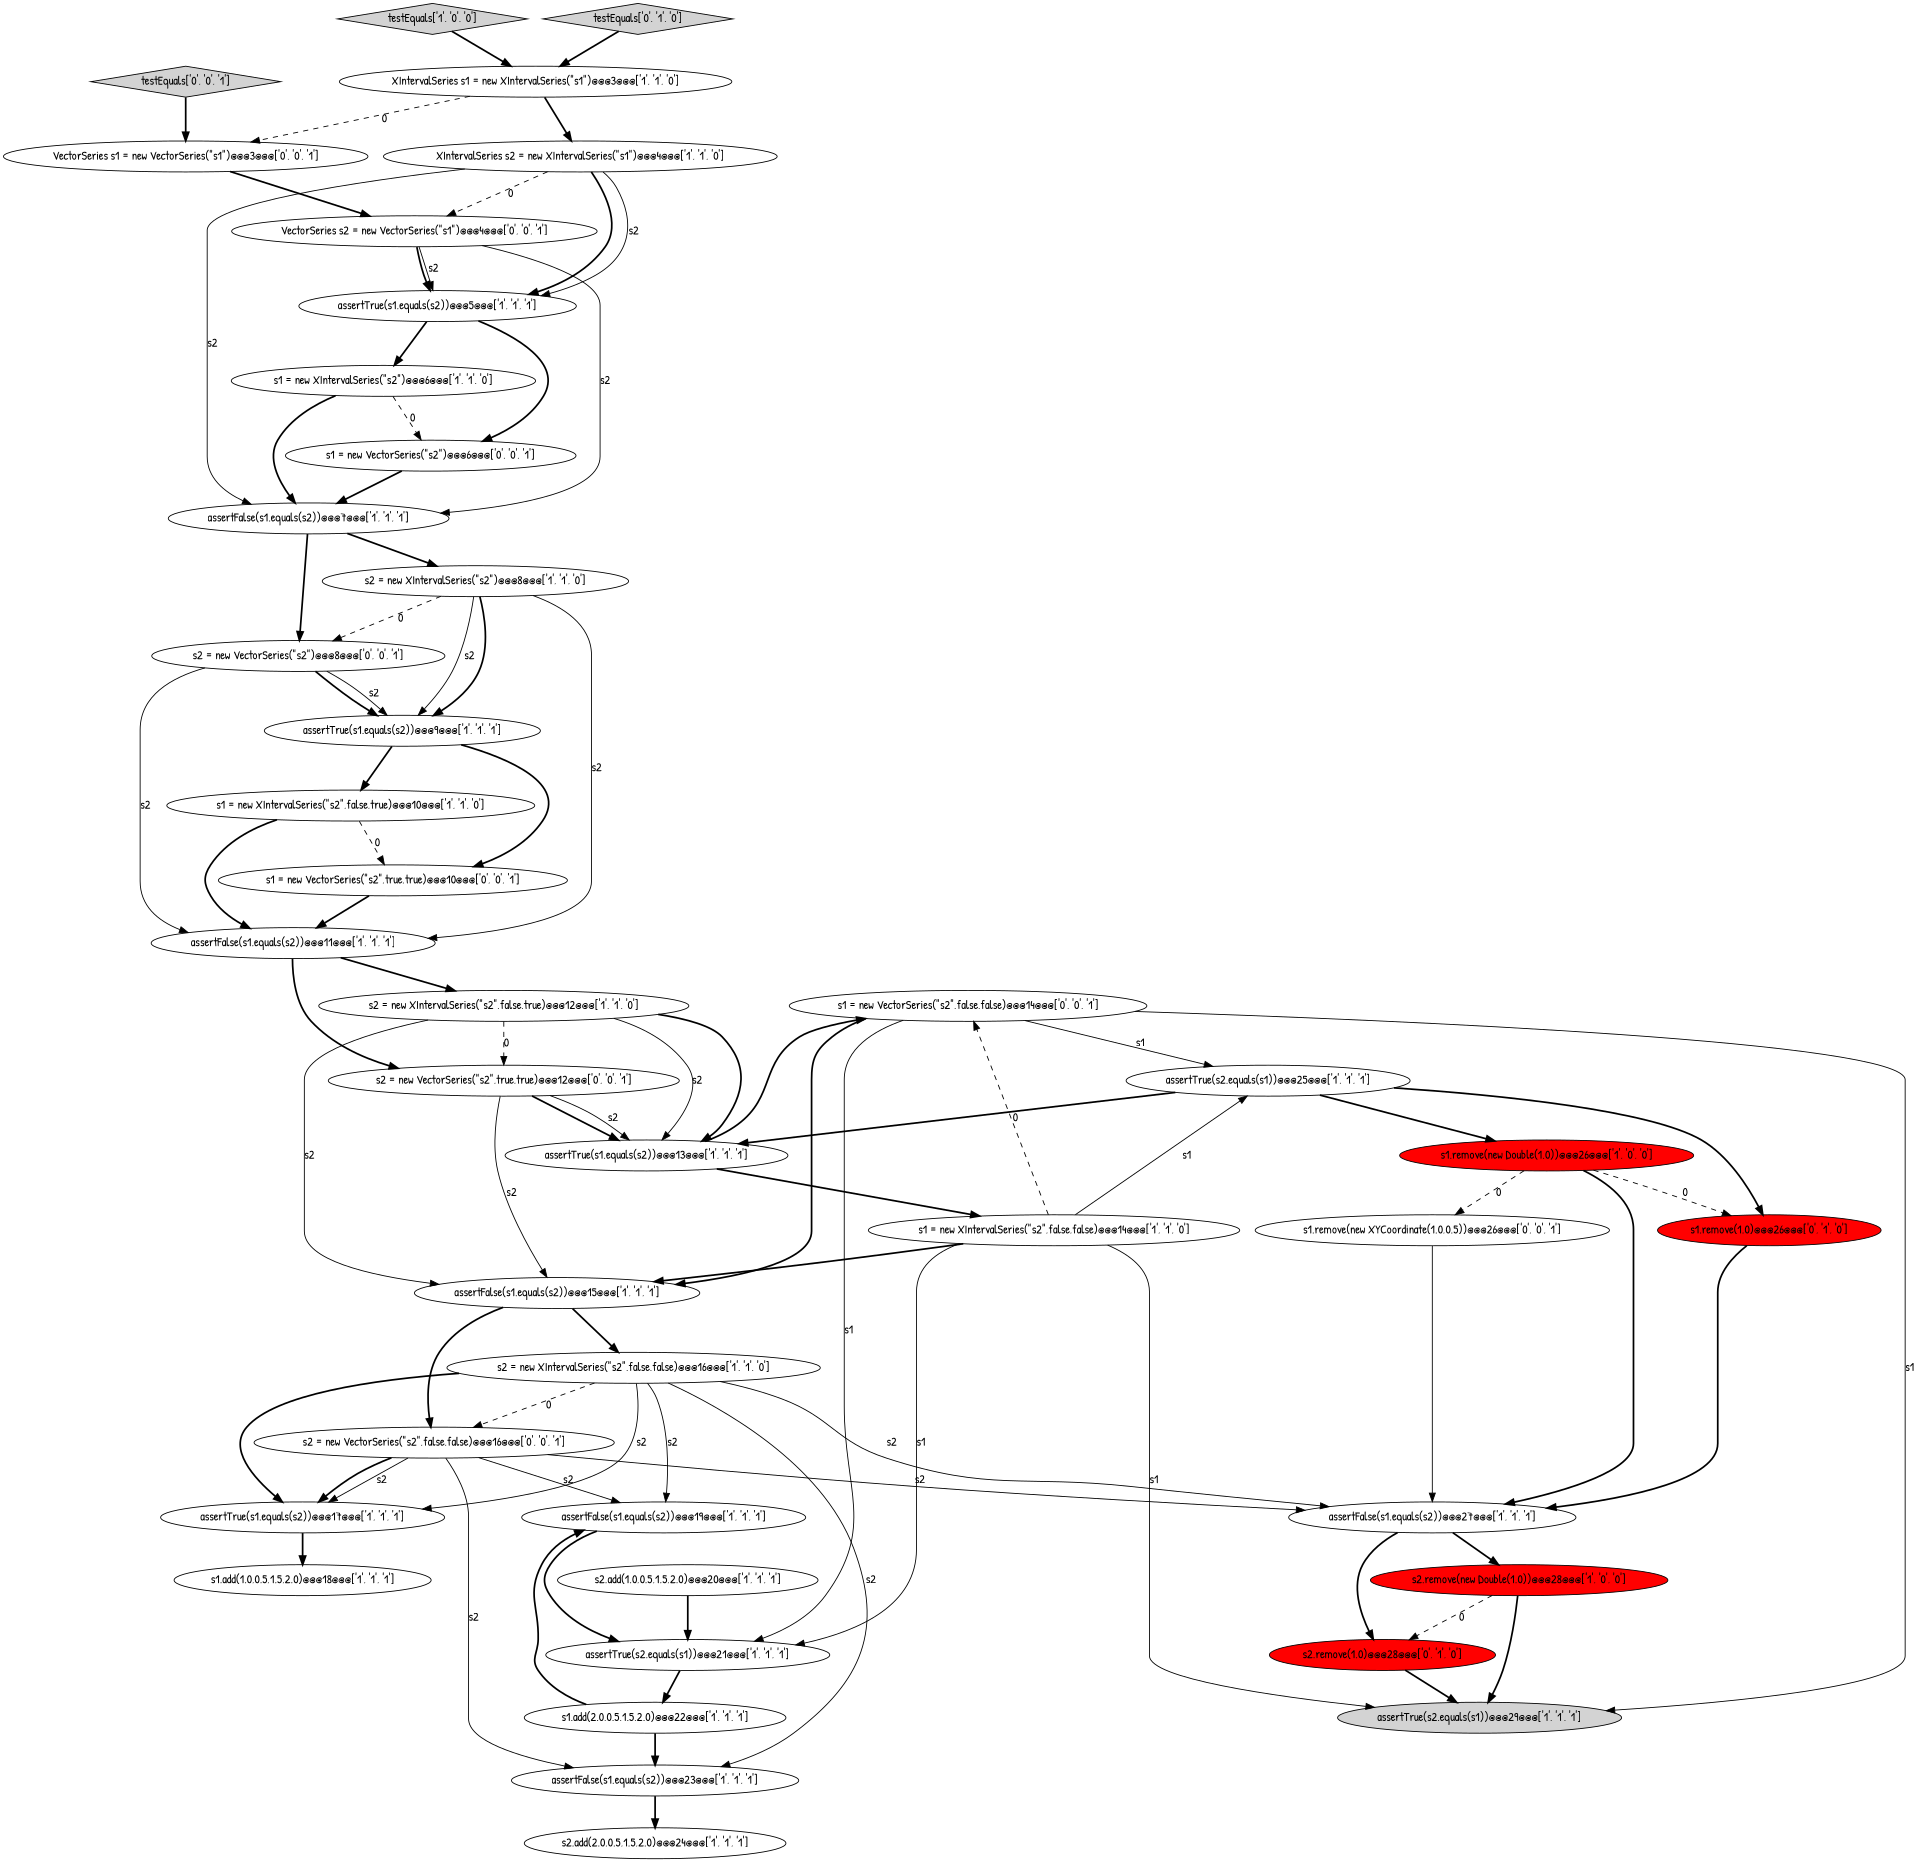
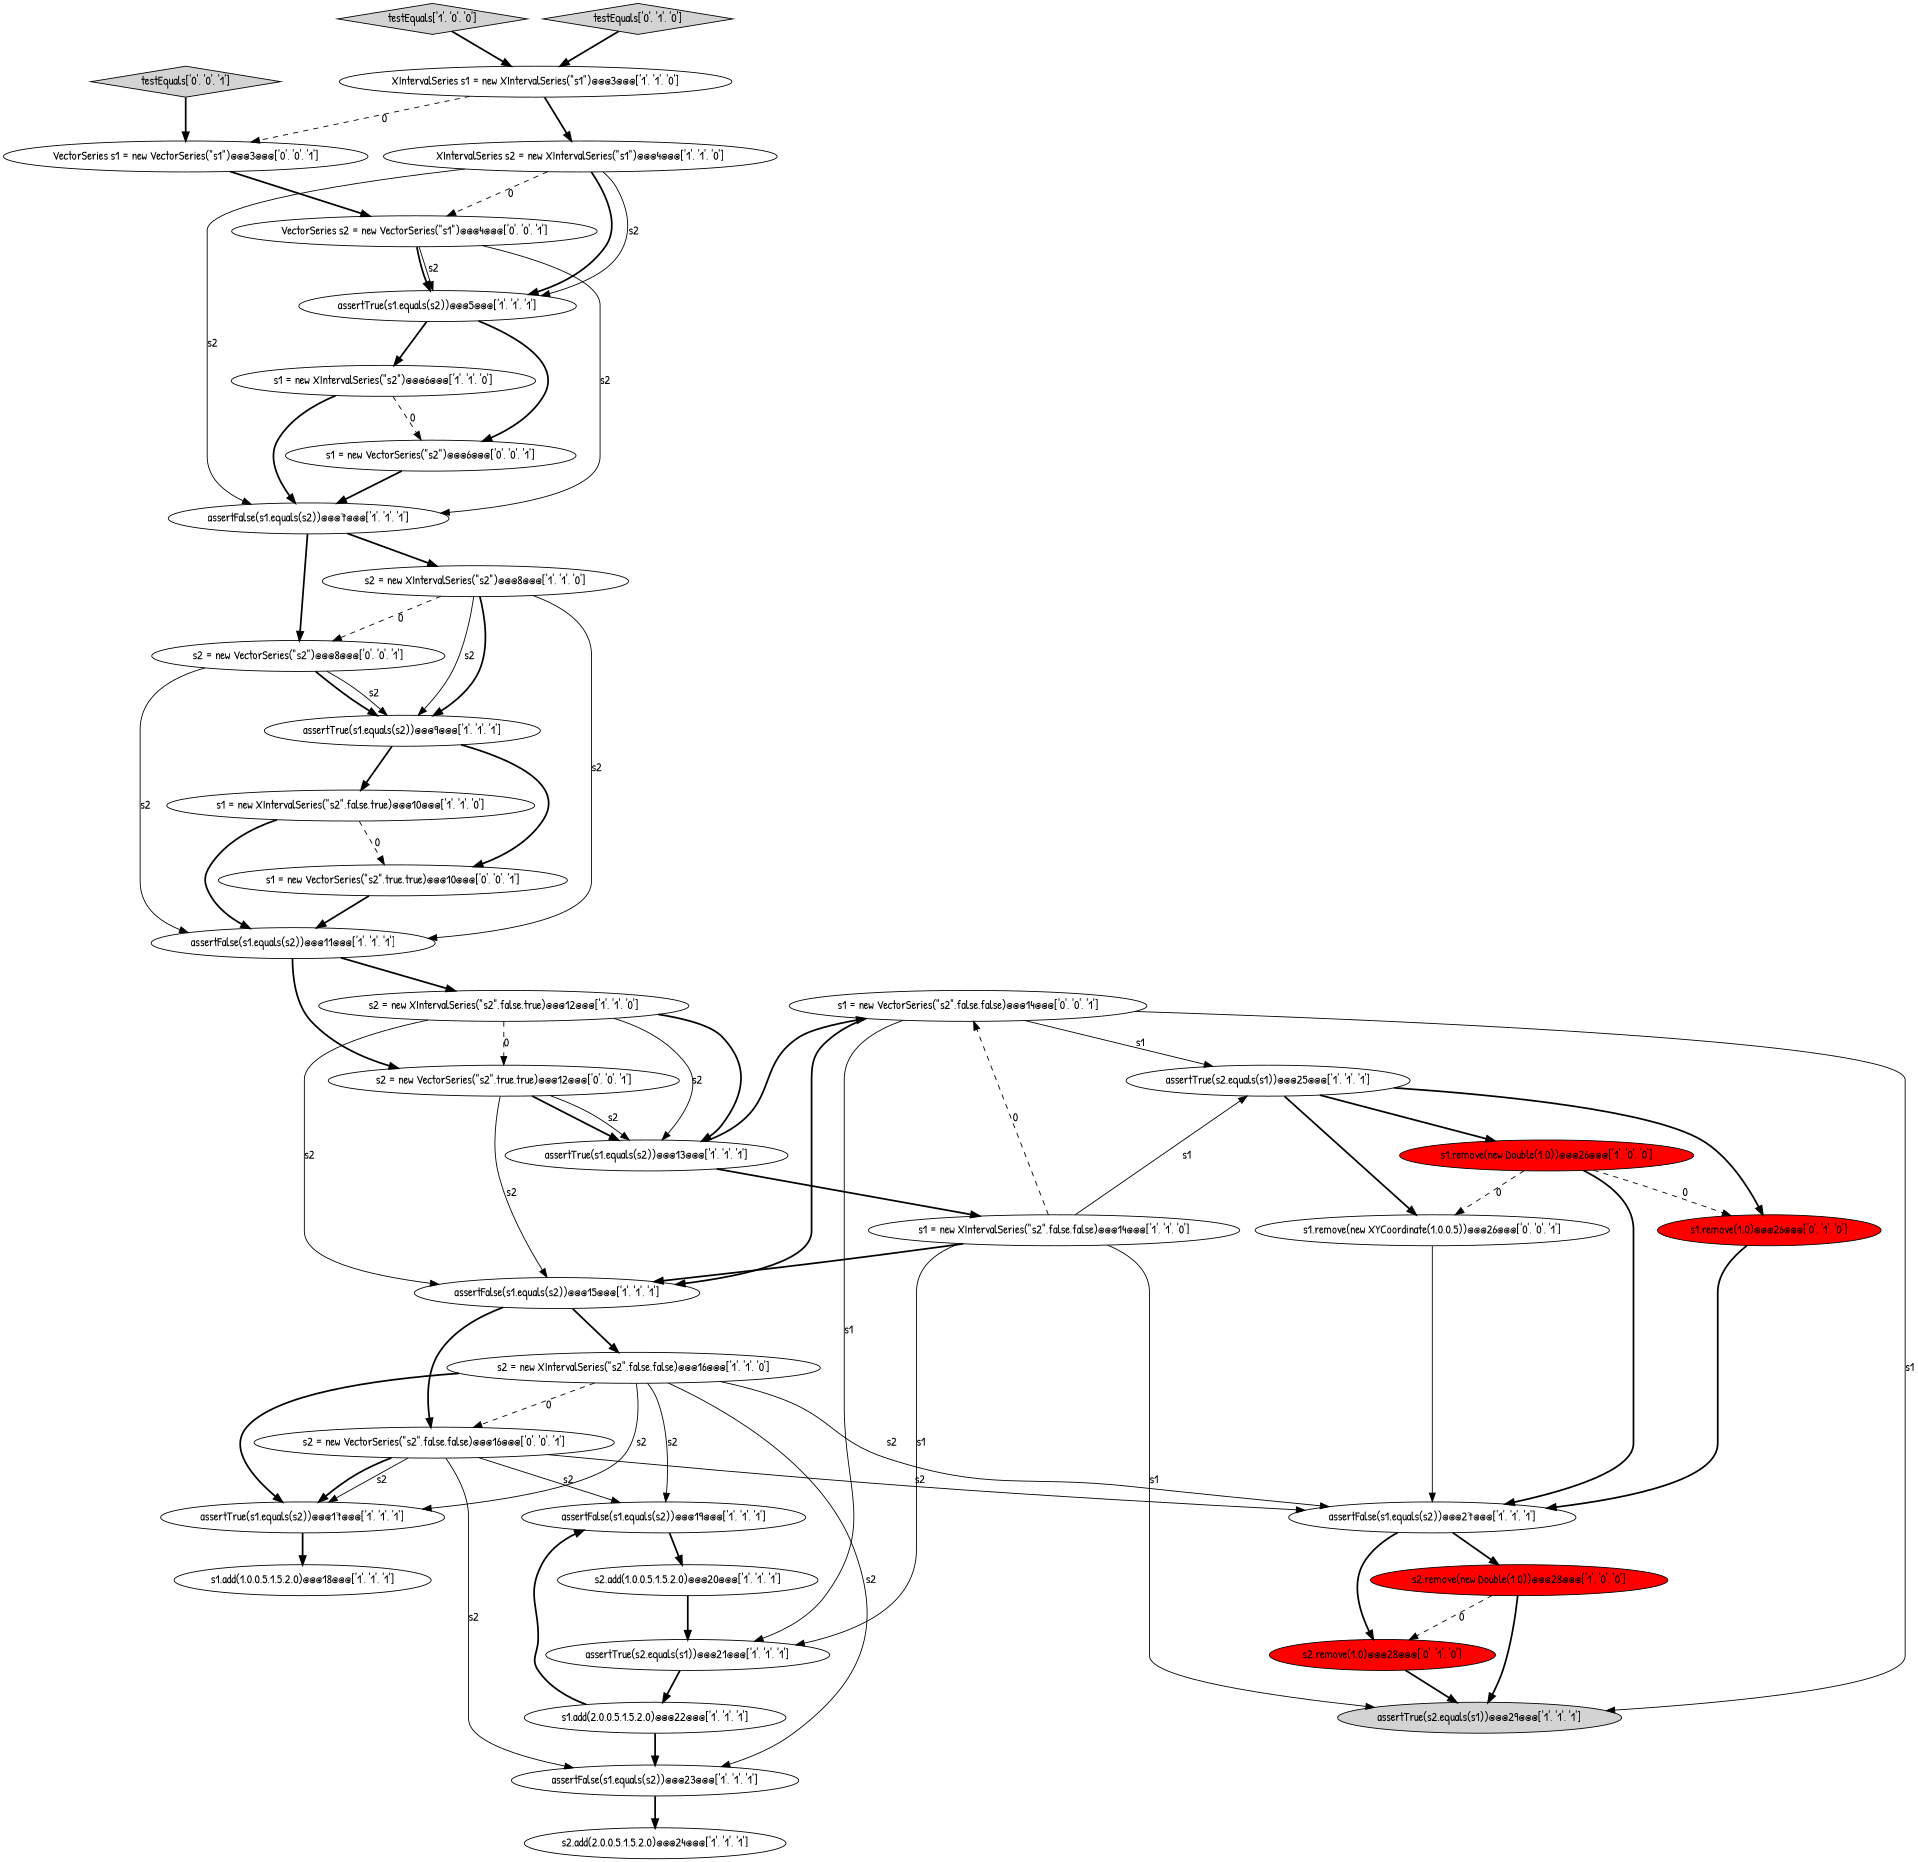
(962, 1118) -> (1347, 1152)
(546, 1588) -> (674, 1545)
